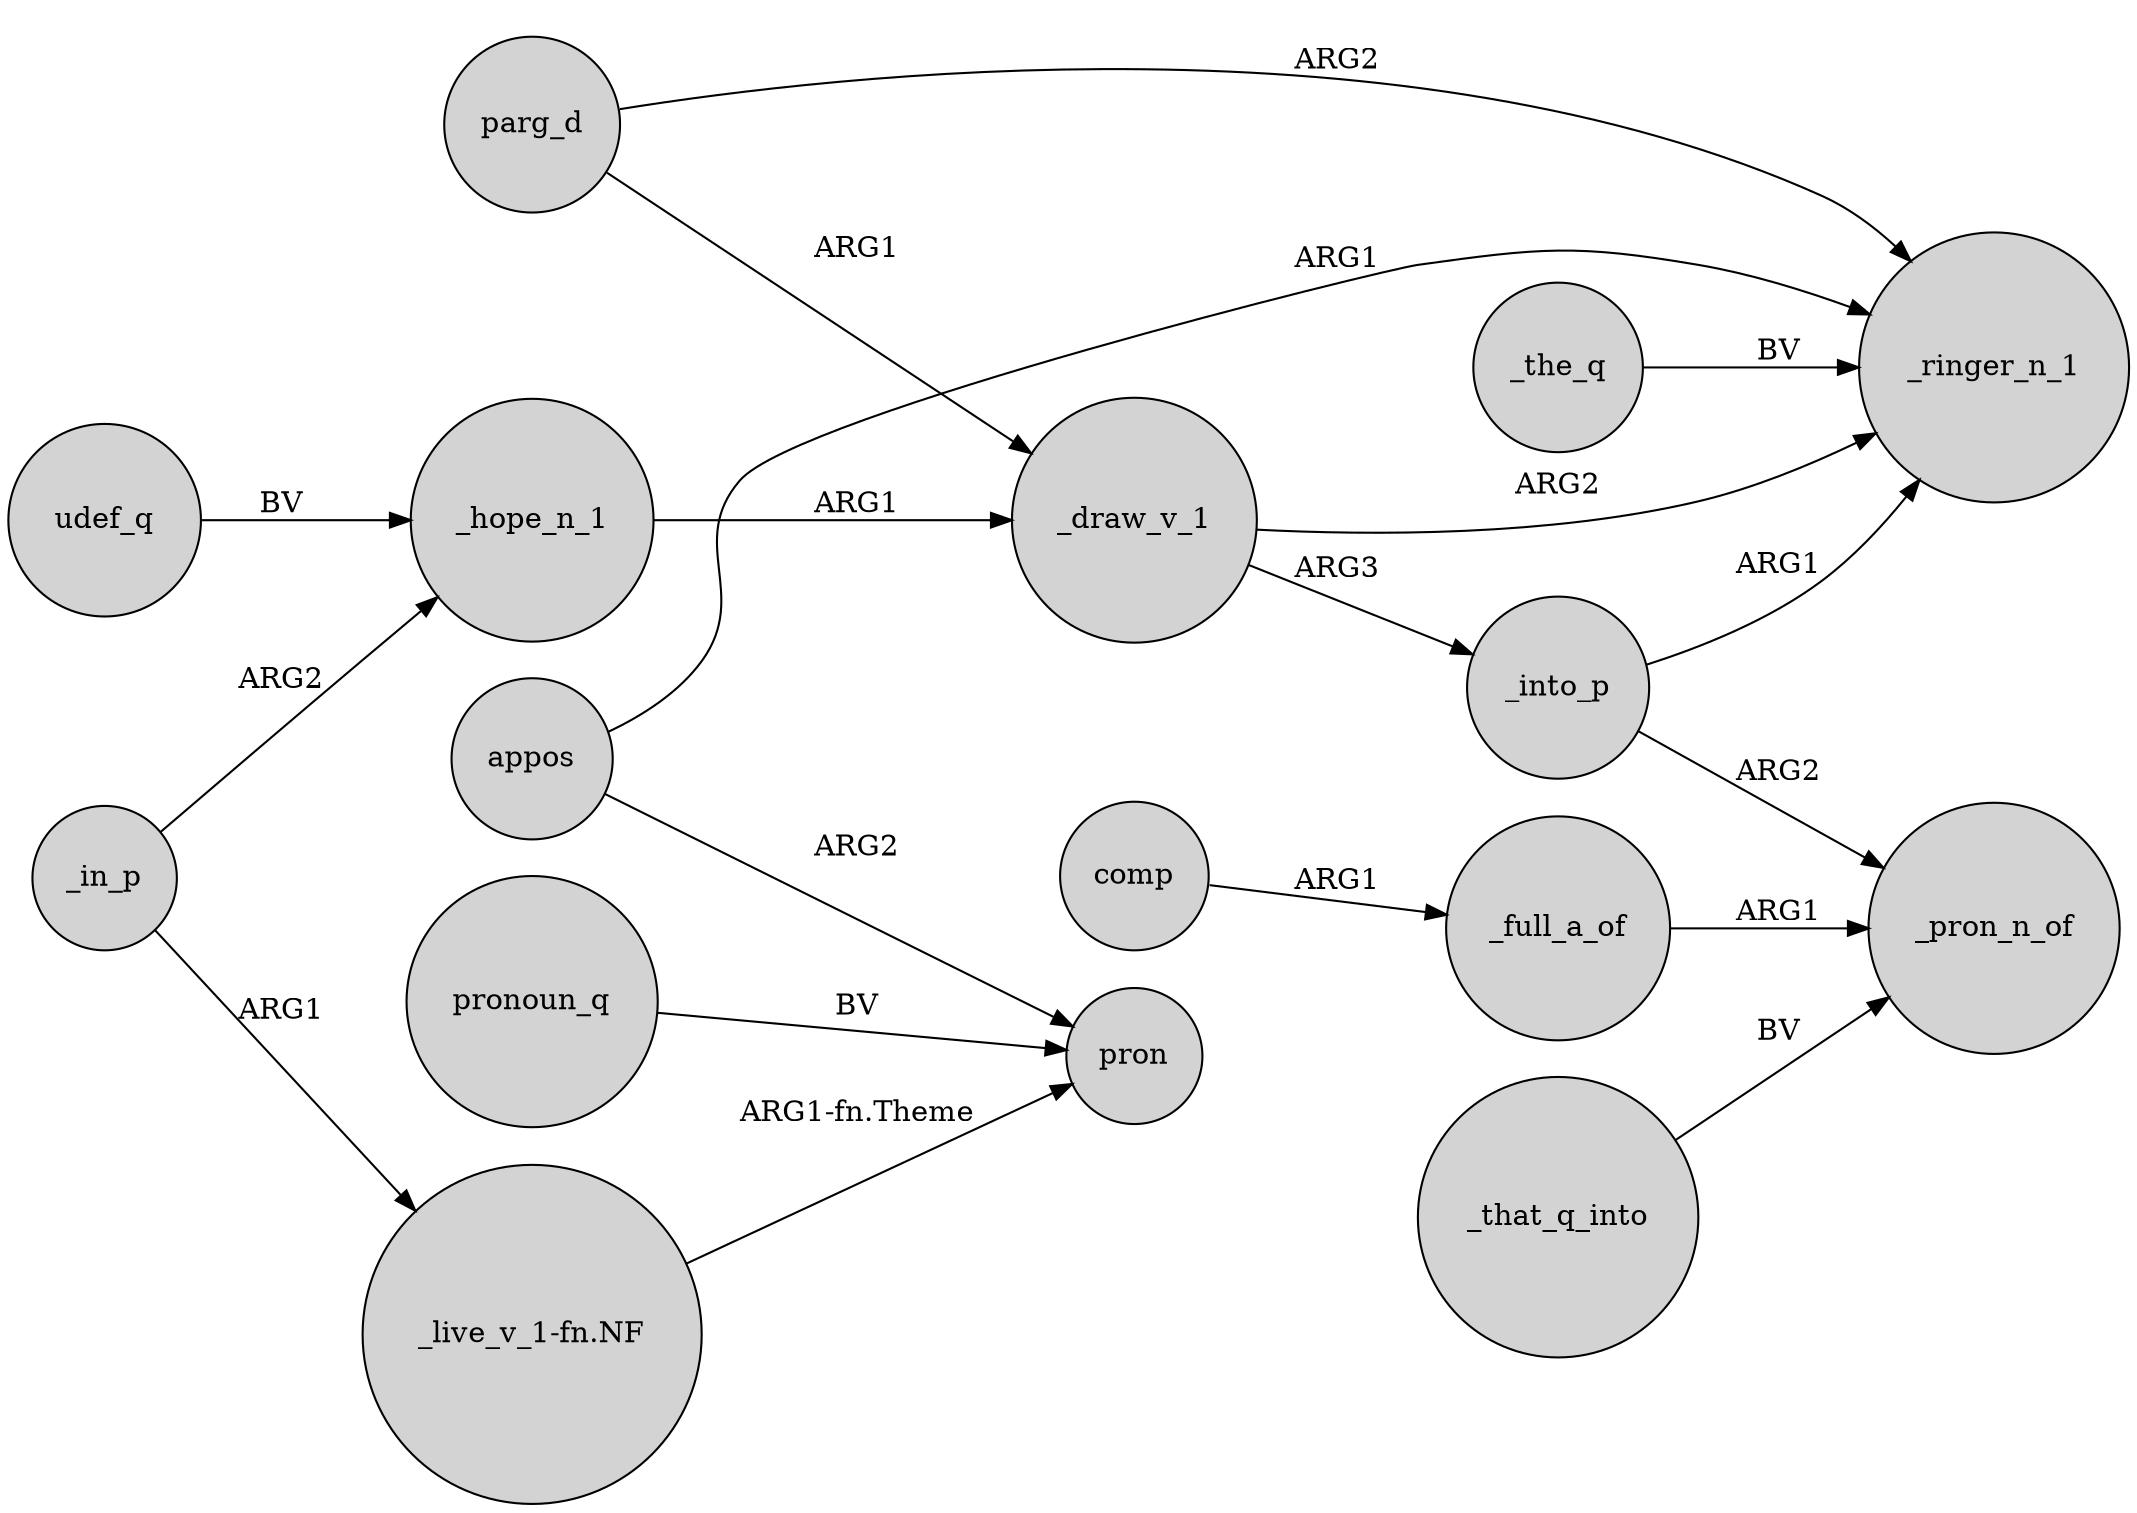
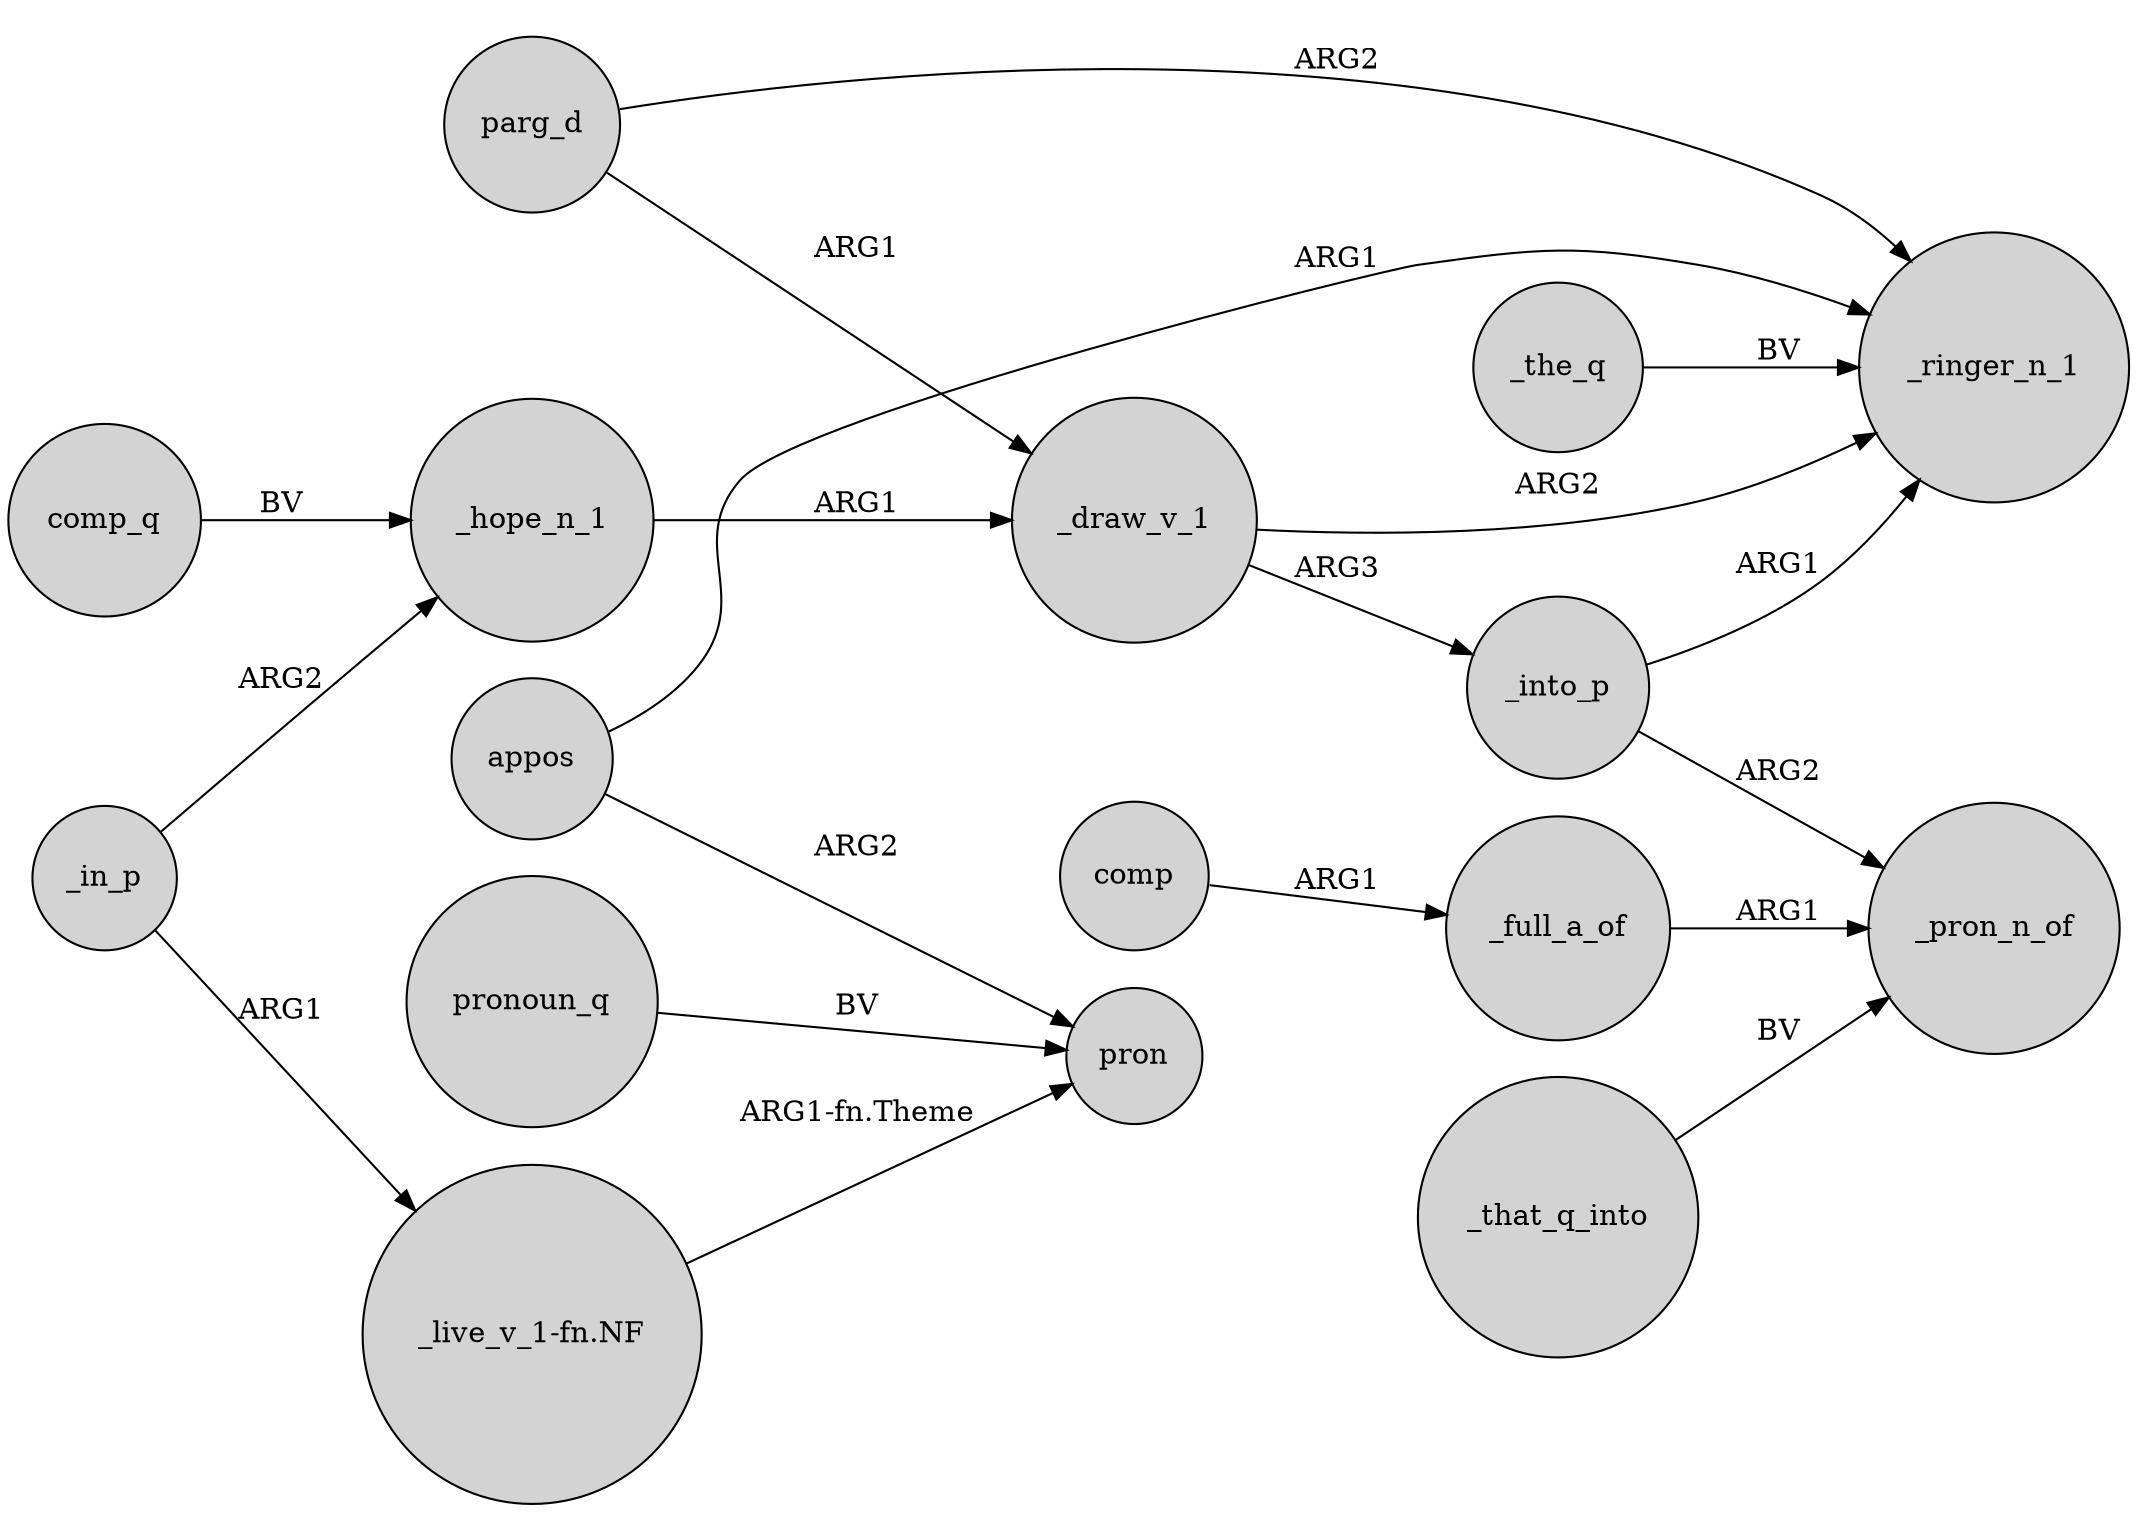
(105, 520) -> (105, 520)
